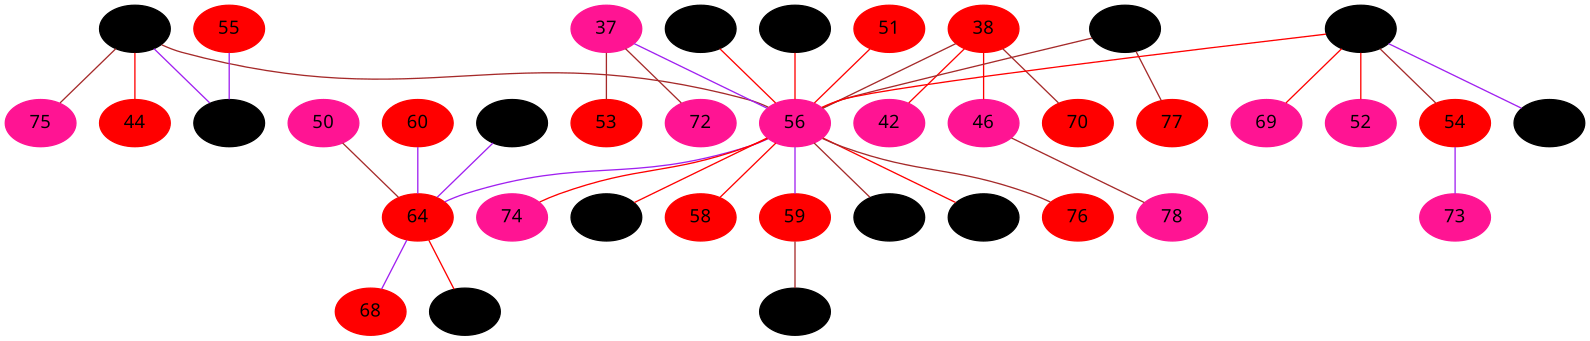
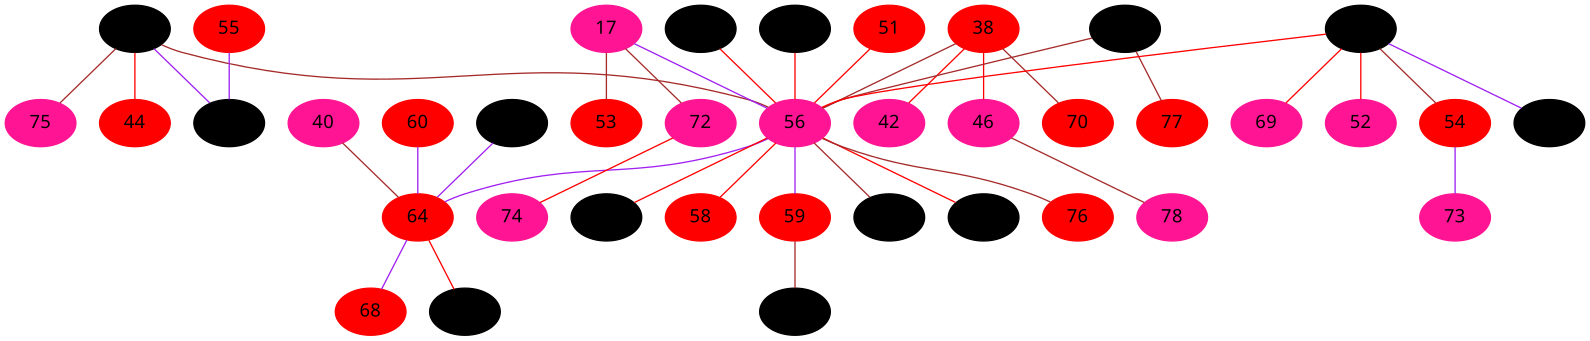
(606, 29) -> (606, 29)
(324, 123) -> (324, 123)
(613, 178) -> (626, 161)
